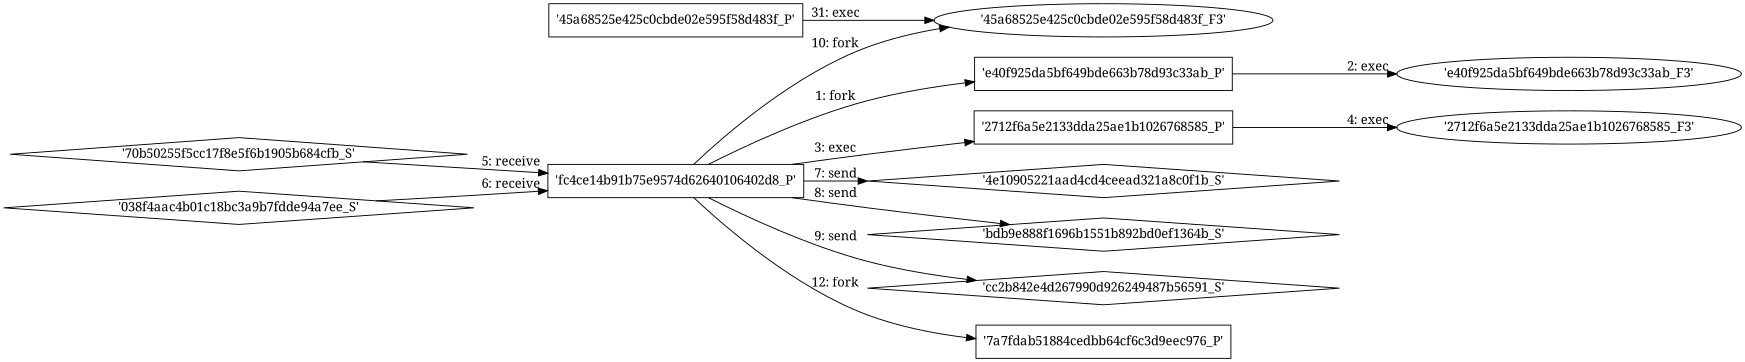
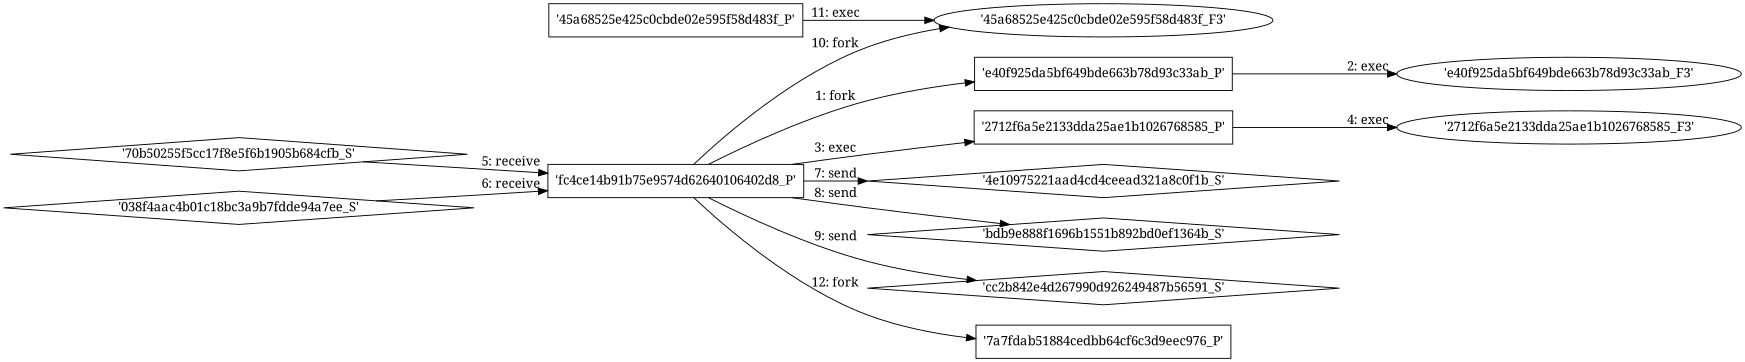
(836, 13) -> (836, 13)
(1103, 181) -> (1103, 181)
